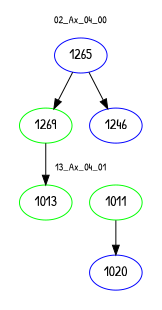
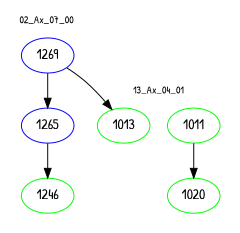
(81, 21) -> (47, 21)
(66, 86) -> (48, 86)
(46, 126) -> (48, 55)
(116, 126) -> (48, 196)
(116, 273) -> (194, 196)
